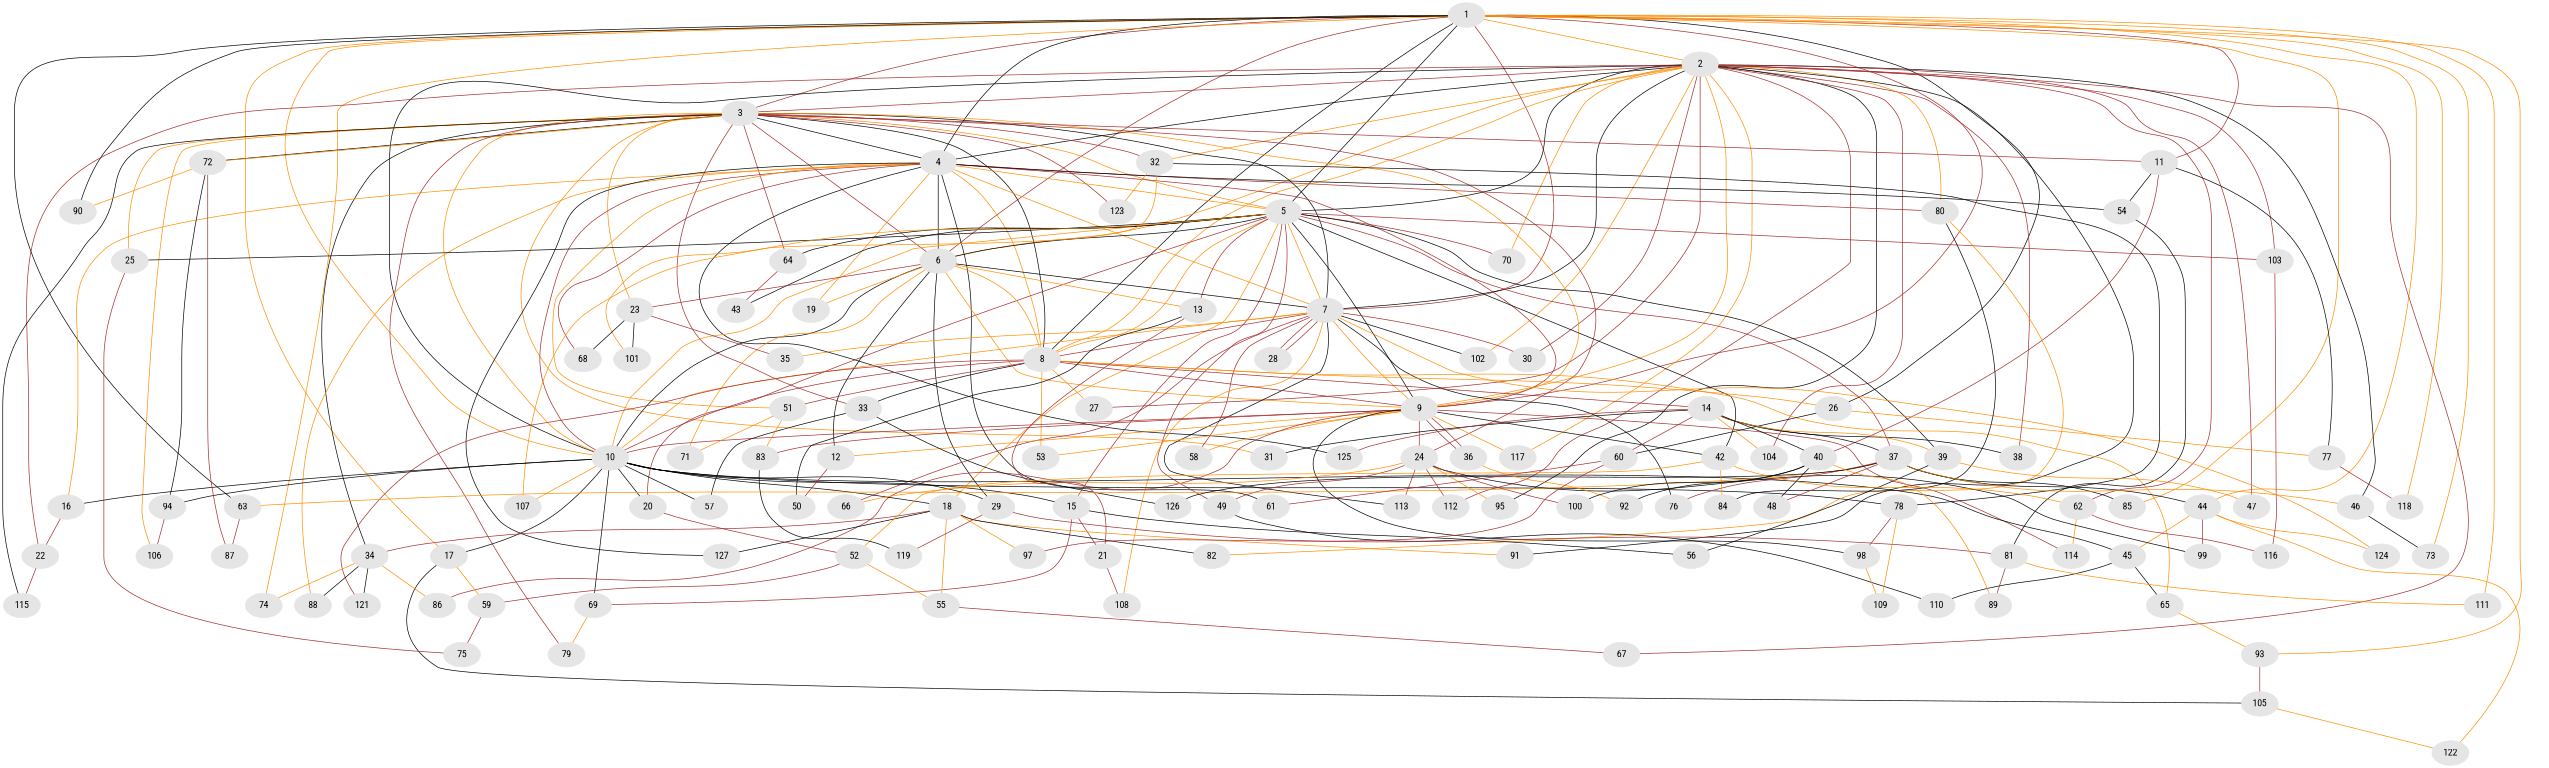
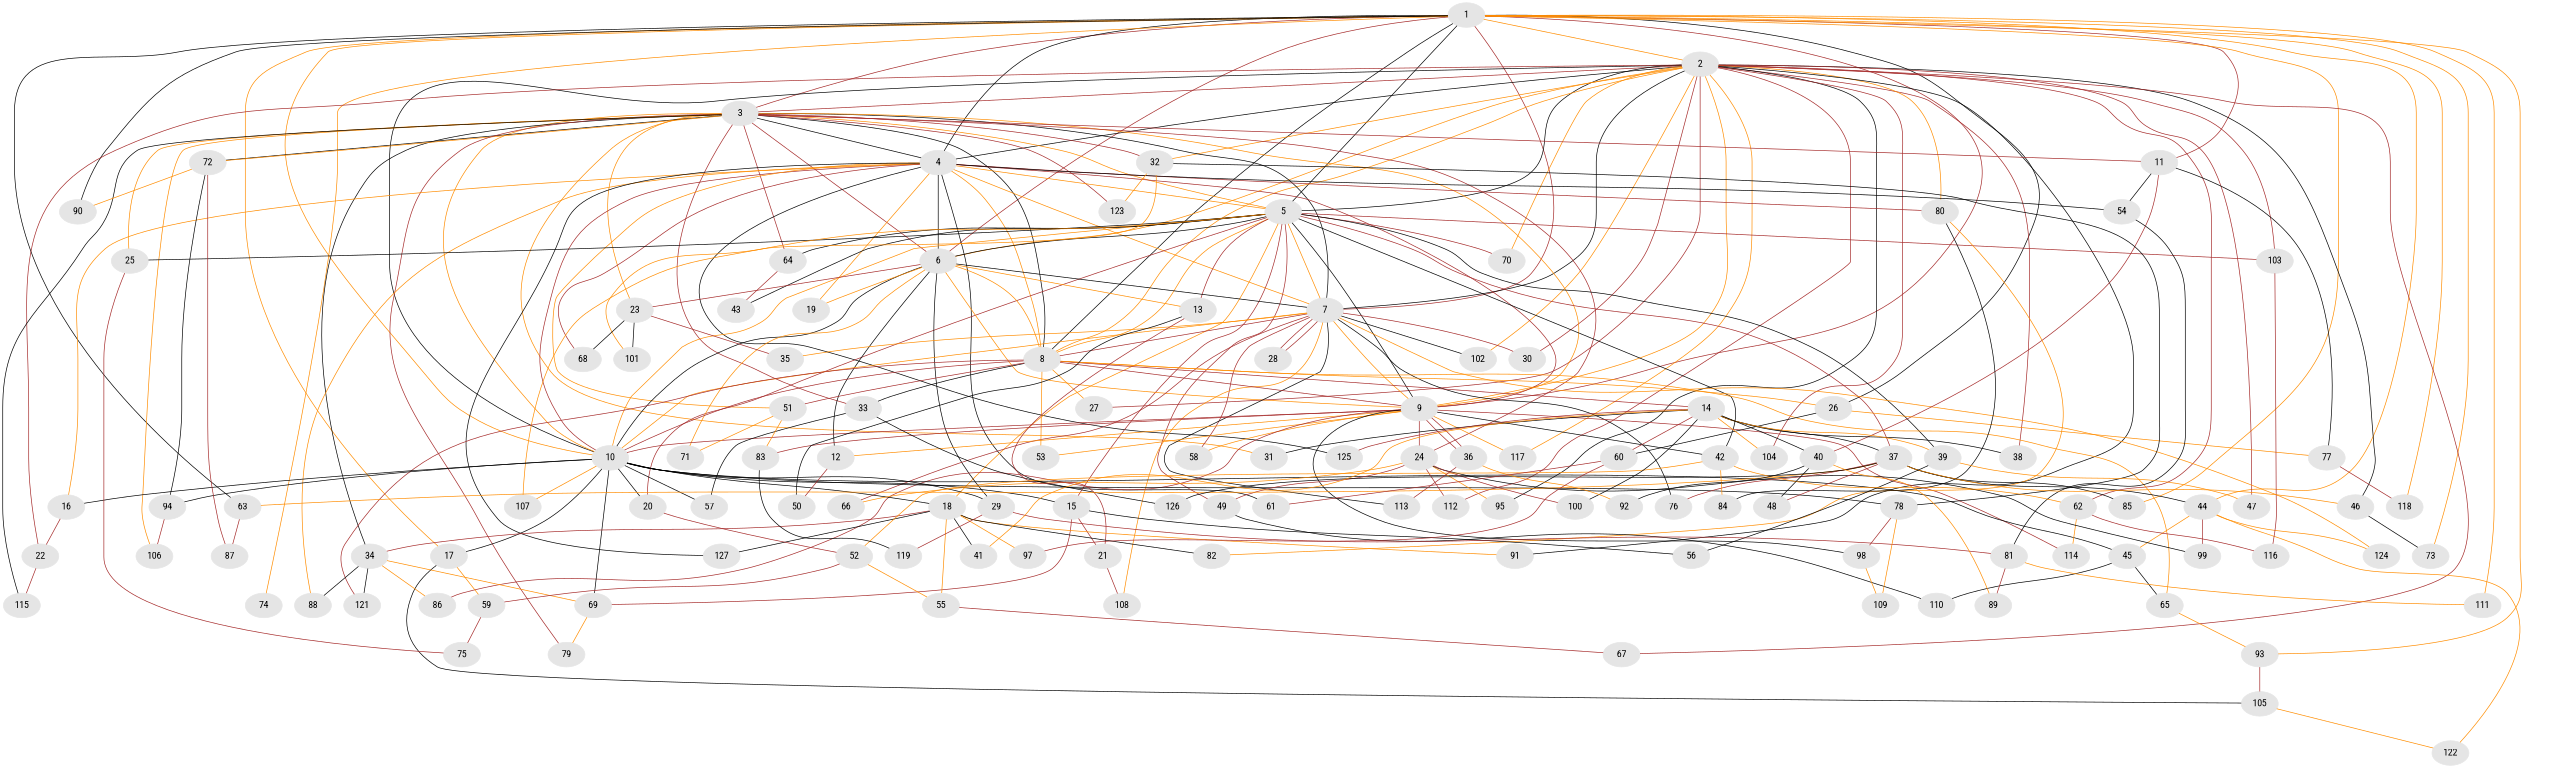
(1410, 482) -> (1435, 482)
(1697, 482) -> (1651, 464)
none -> (979, 556)
(316, 580) -> (481, 581)
